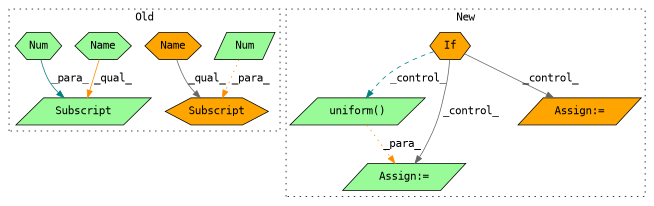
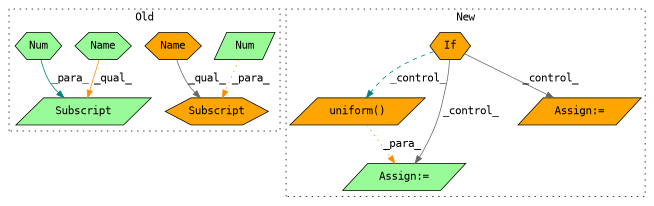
(358, 111) -> (358, 111)
